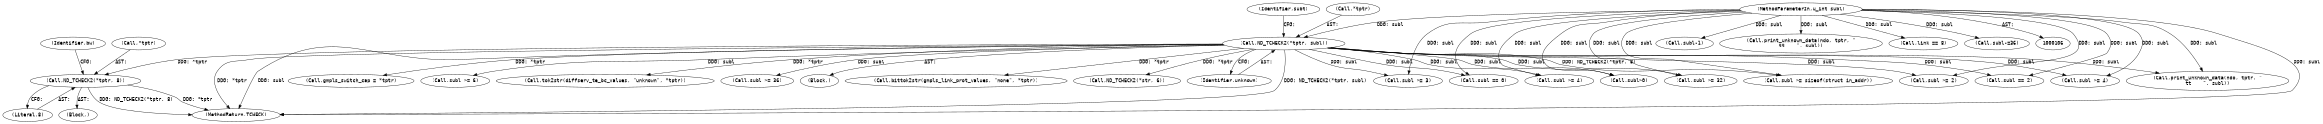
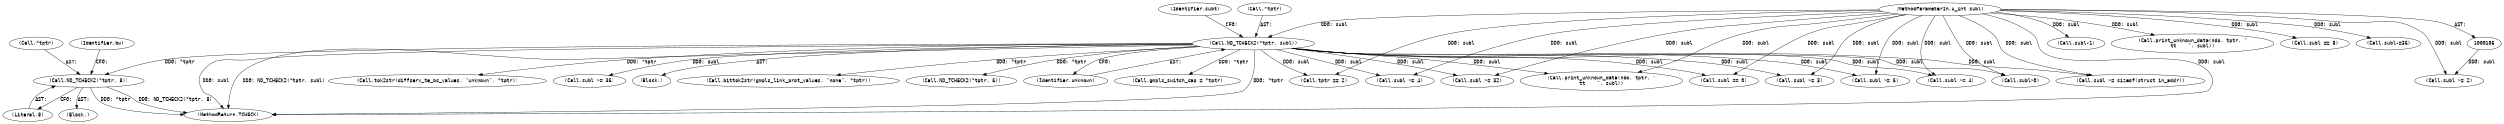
none -> (1891, 36)
(1923, 44) -> (2315, 44)
(1635, 59) -> (2468, 61)
(1599, 62) -> (1982, 62)
(1127, 81) -> (961, 81)
(2009, 81) -> (1324, 81)
